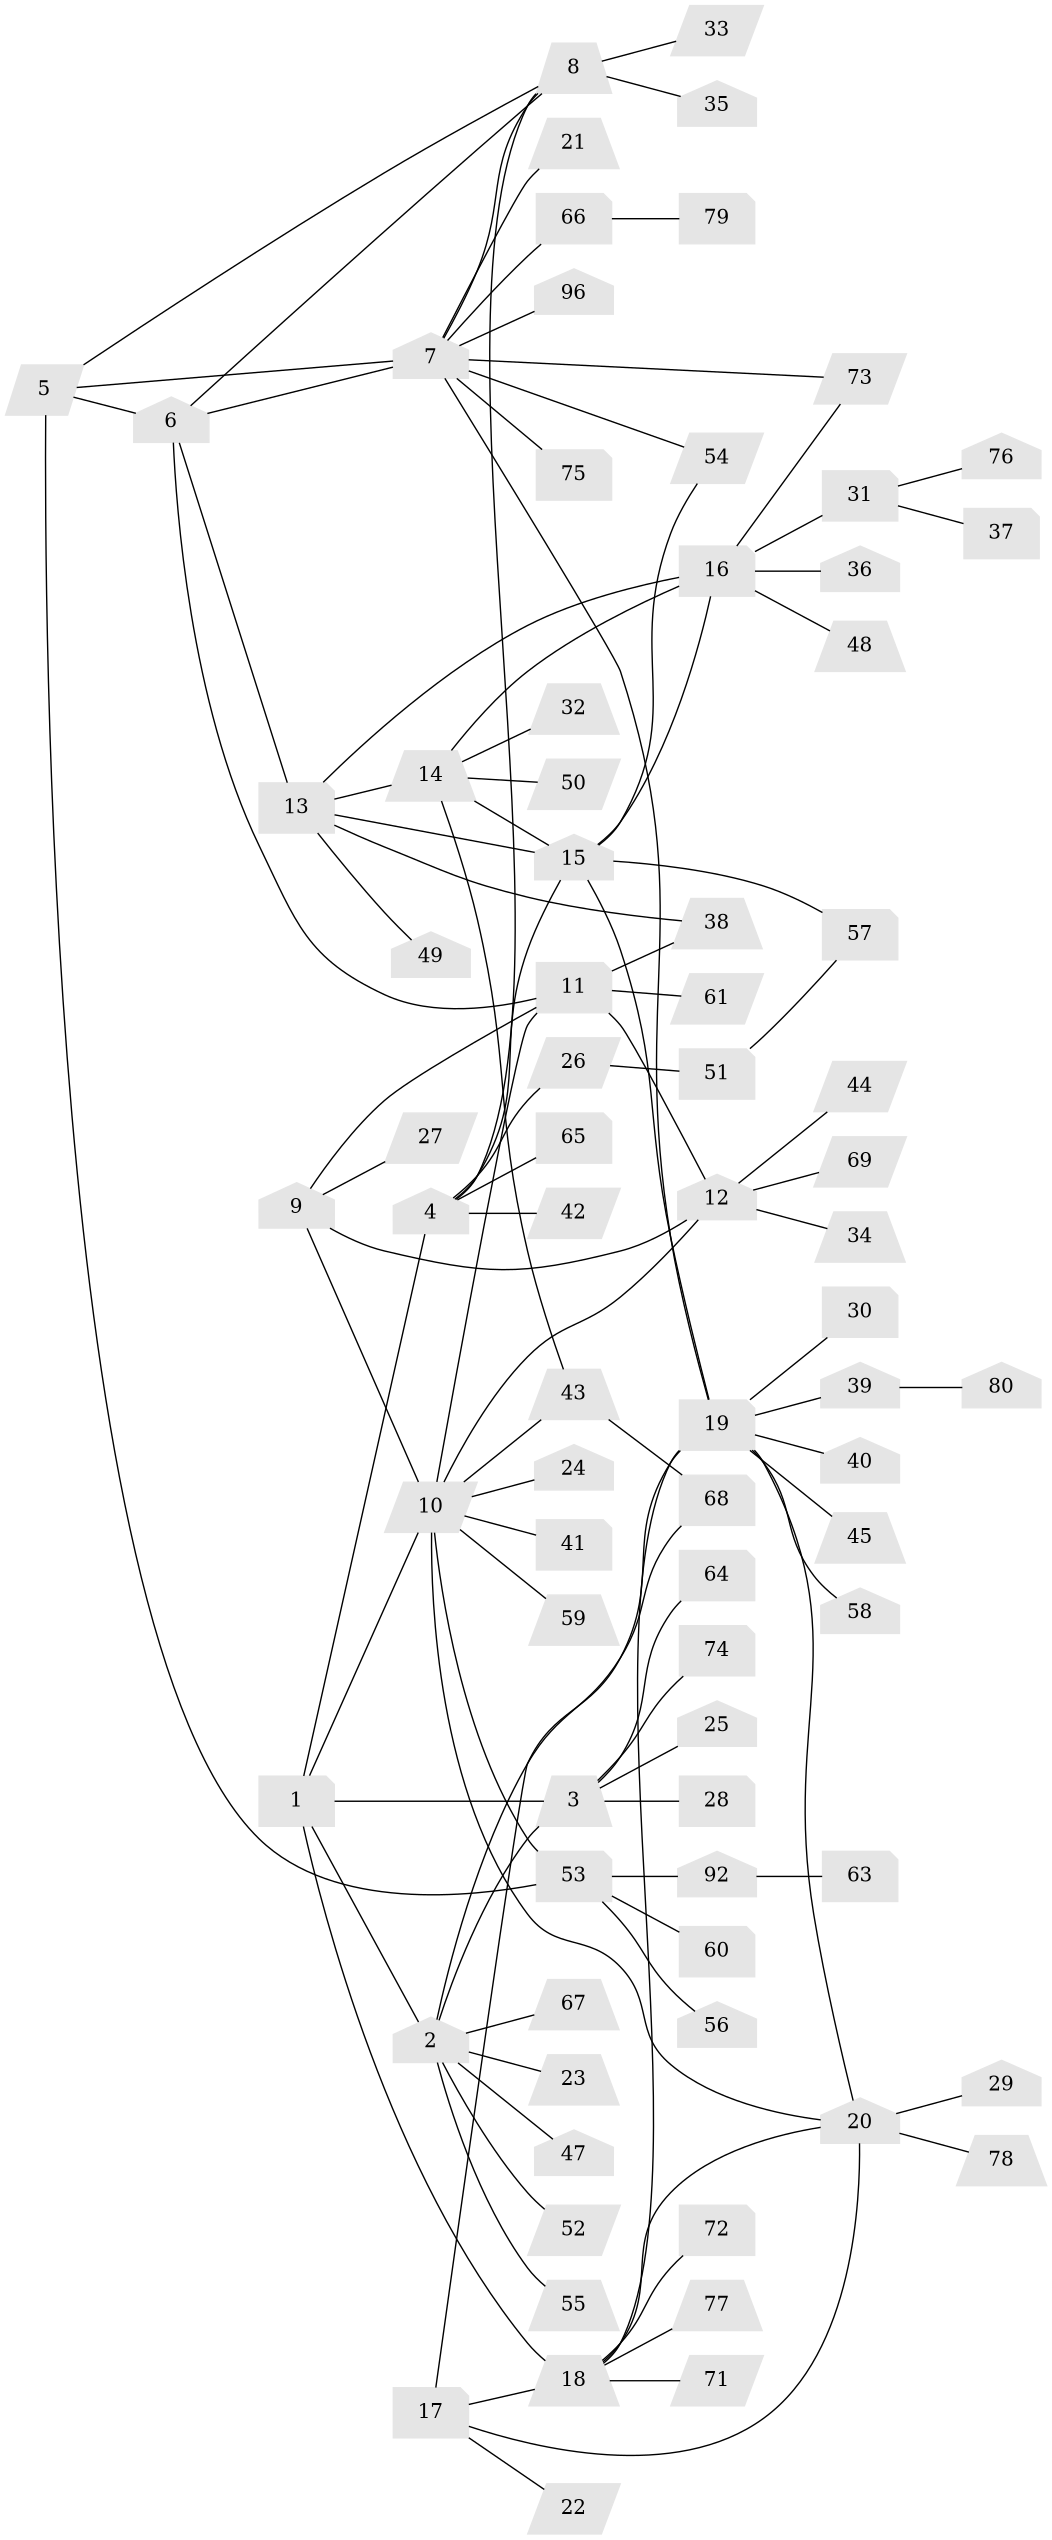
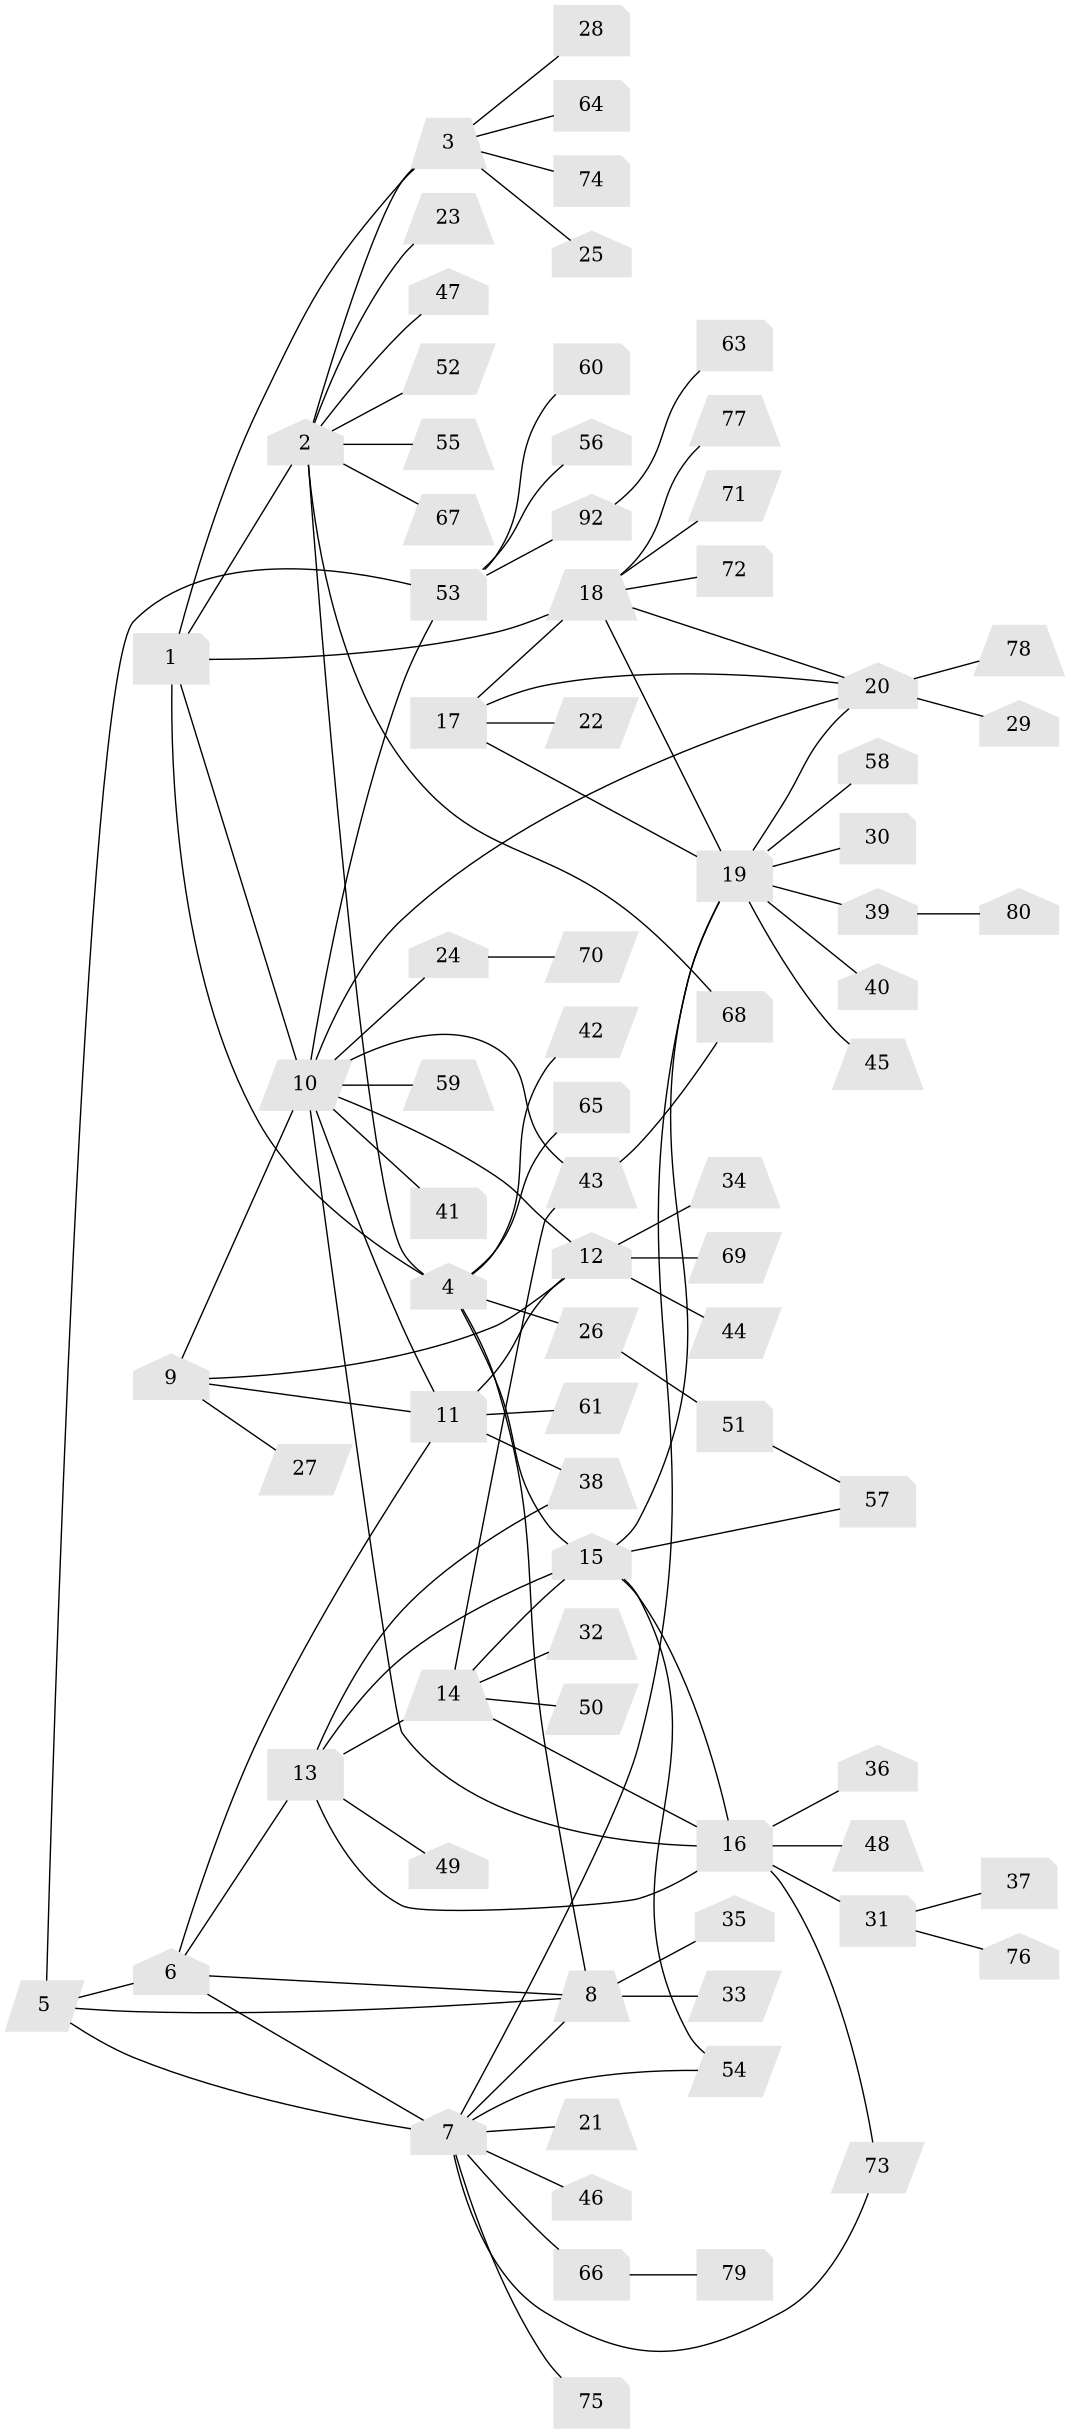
(574, 294) -> (592, 2200)
none -> (342, 855)
none -> (592, 957)
none -> (376, 1583)
